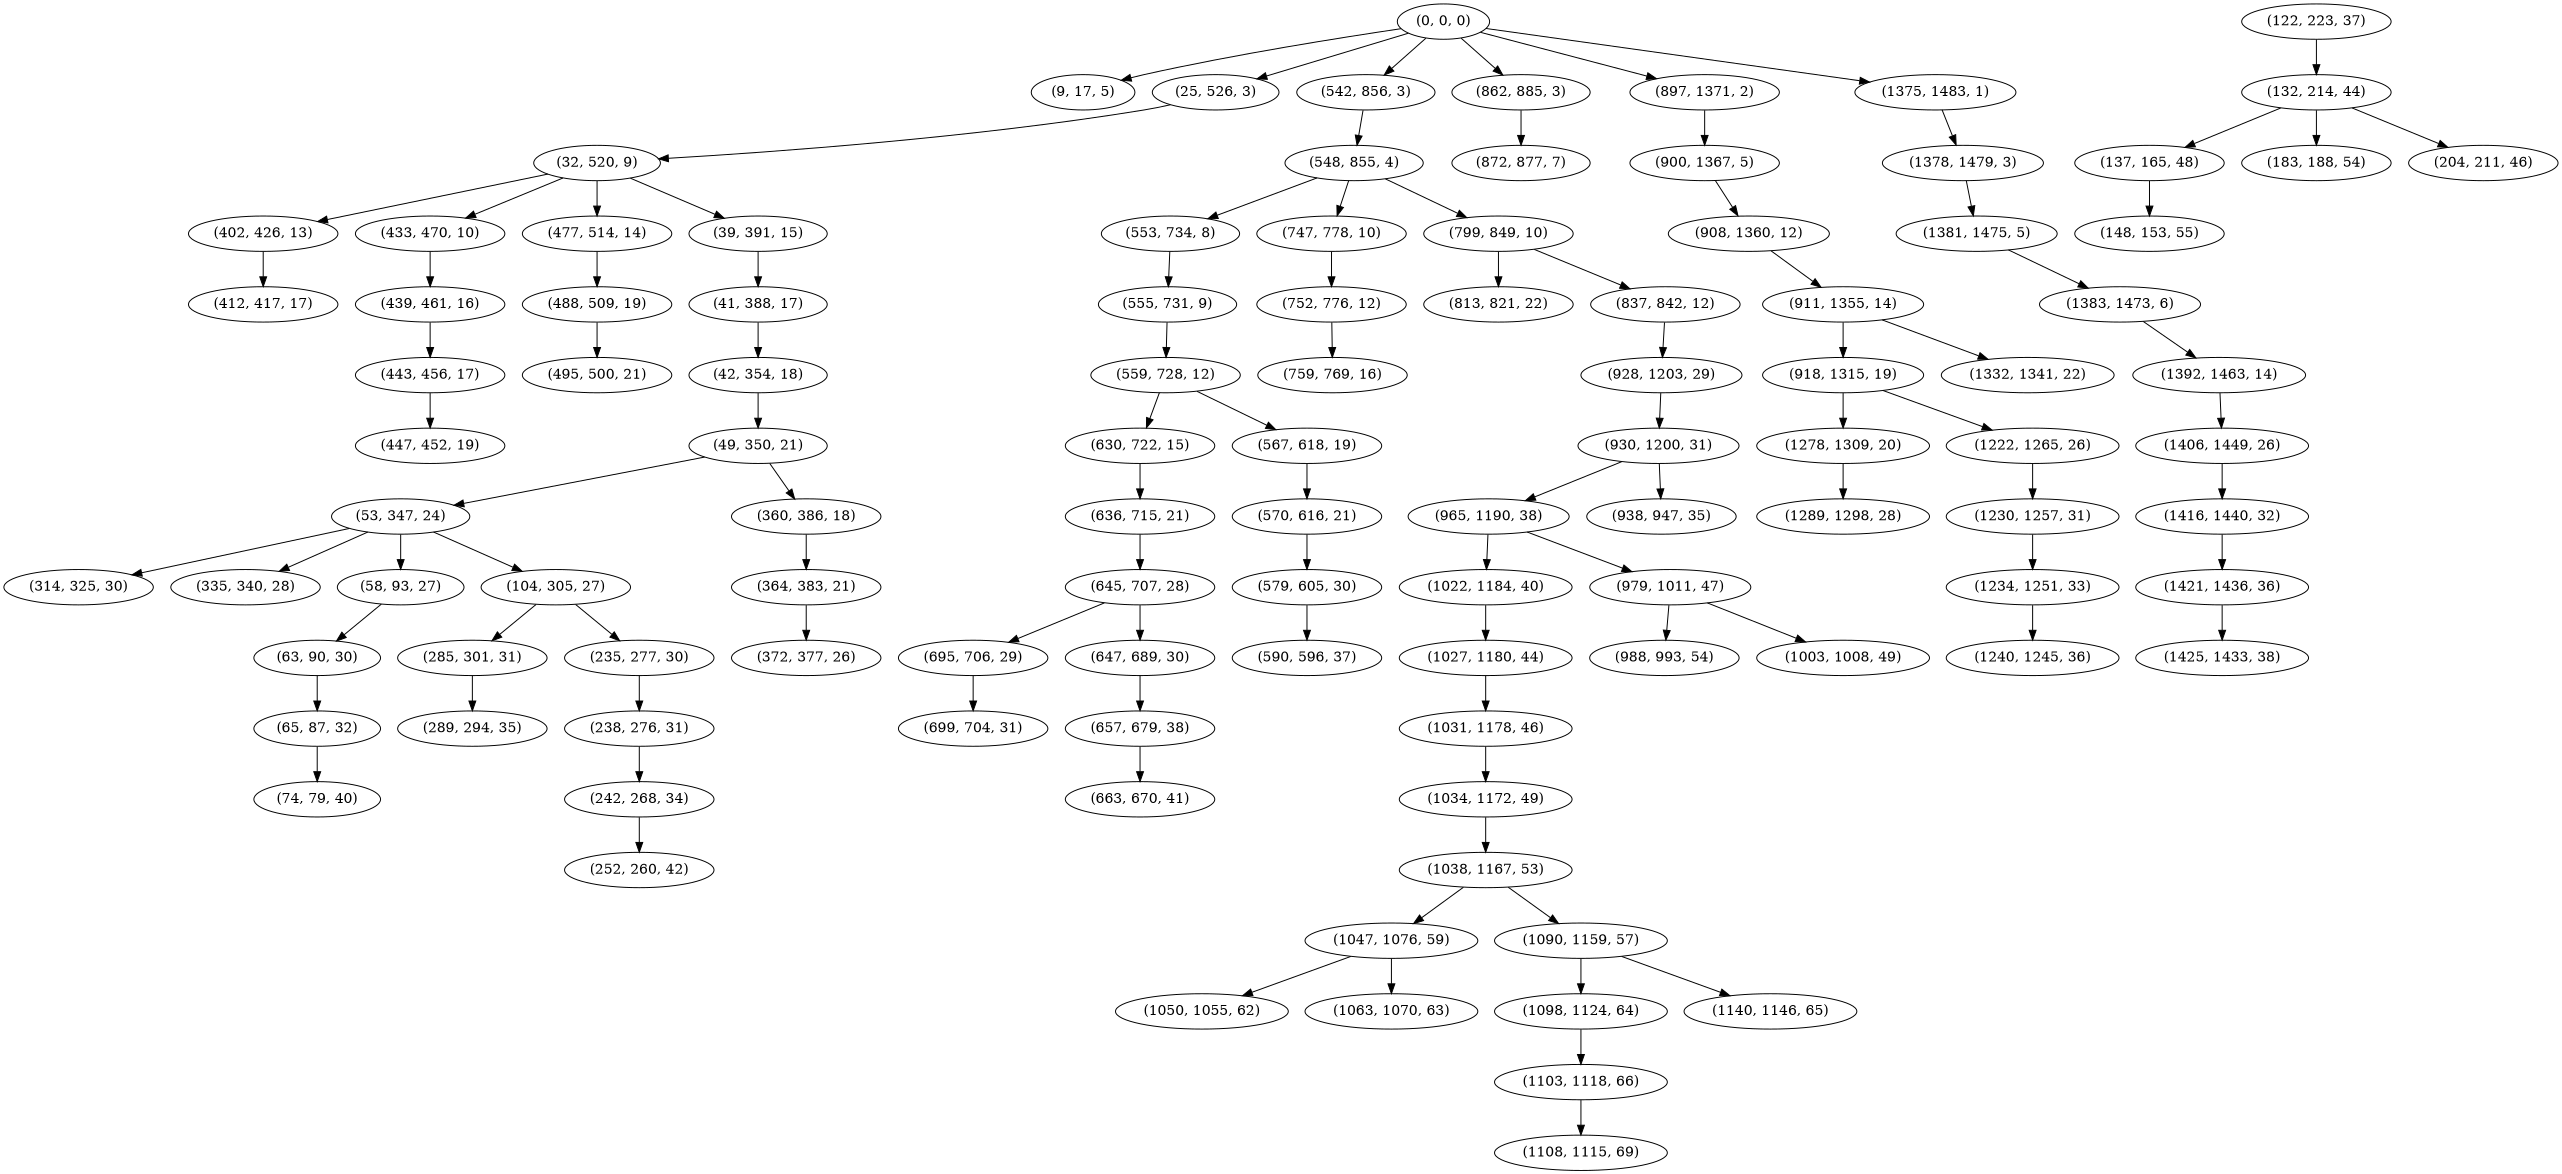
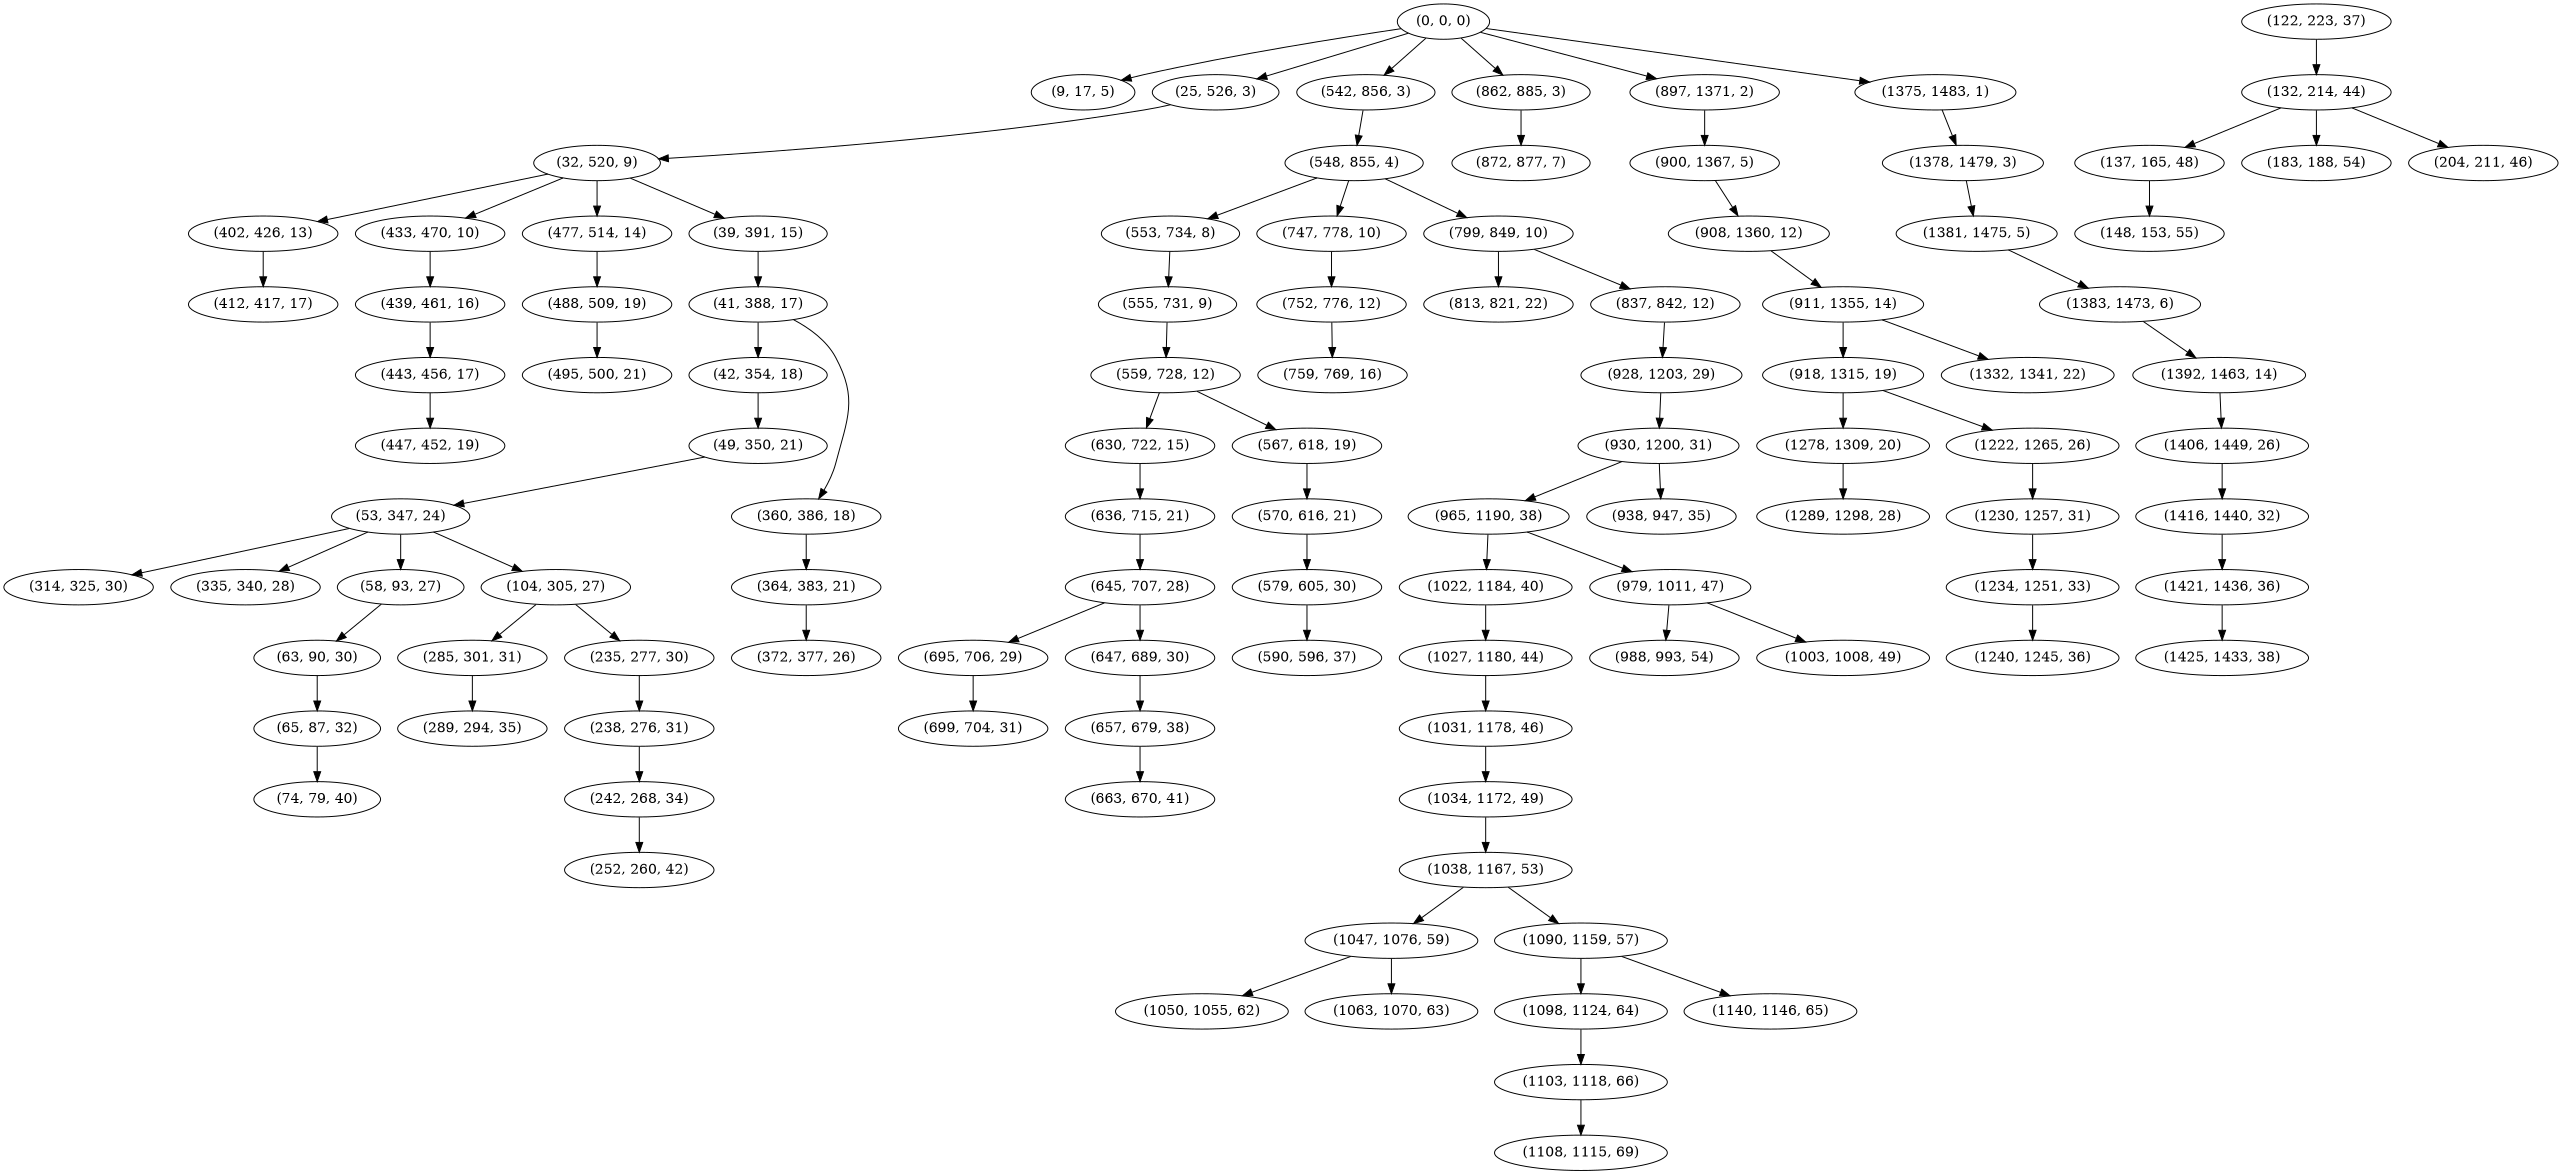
(779, 477) -> (848, 396)
